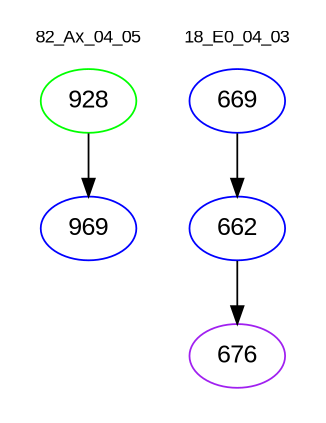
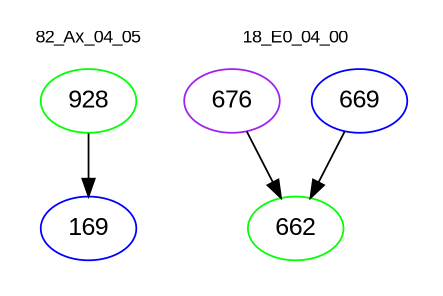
(237, 38) -> (296, 38)
(89, 228) -> (89, 228)
(237, 228) -> (296, 228)
(237, 284) -> (260, 157)
